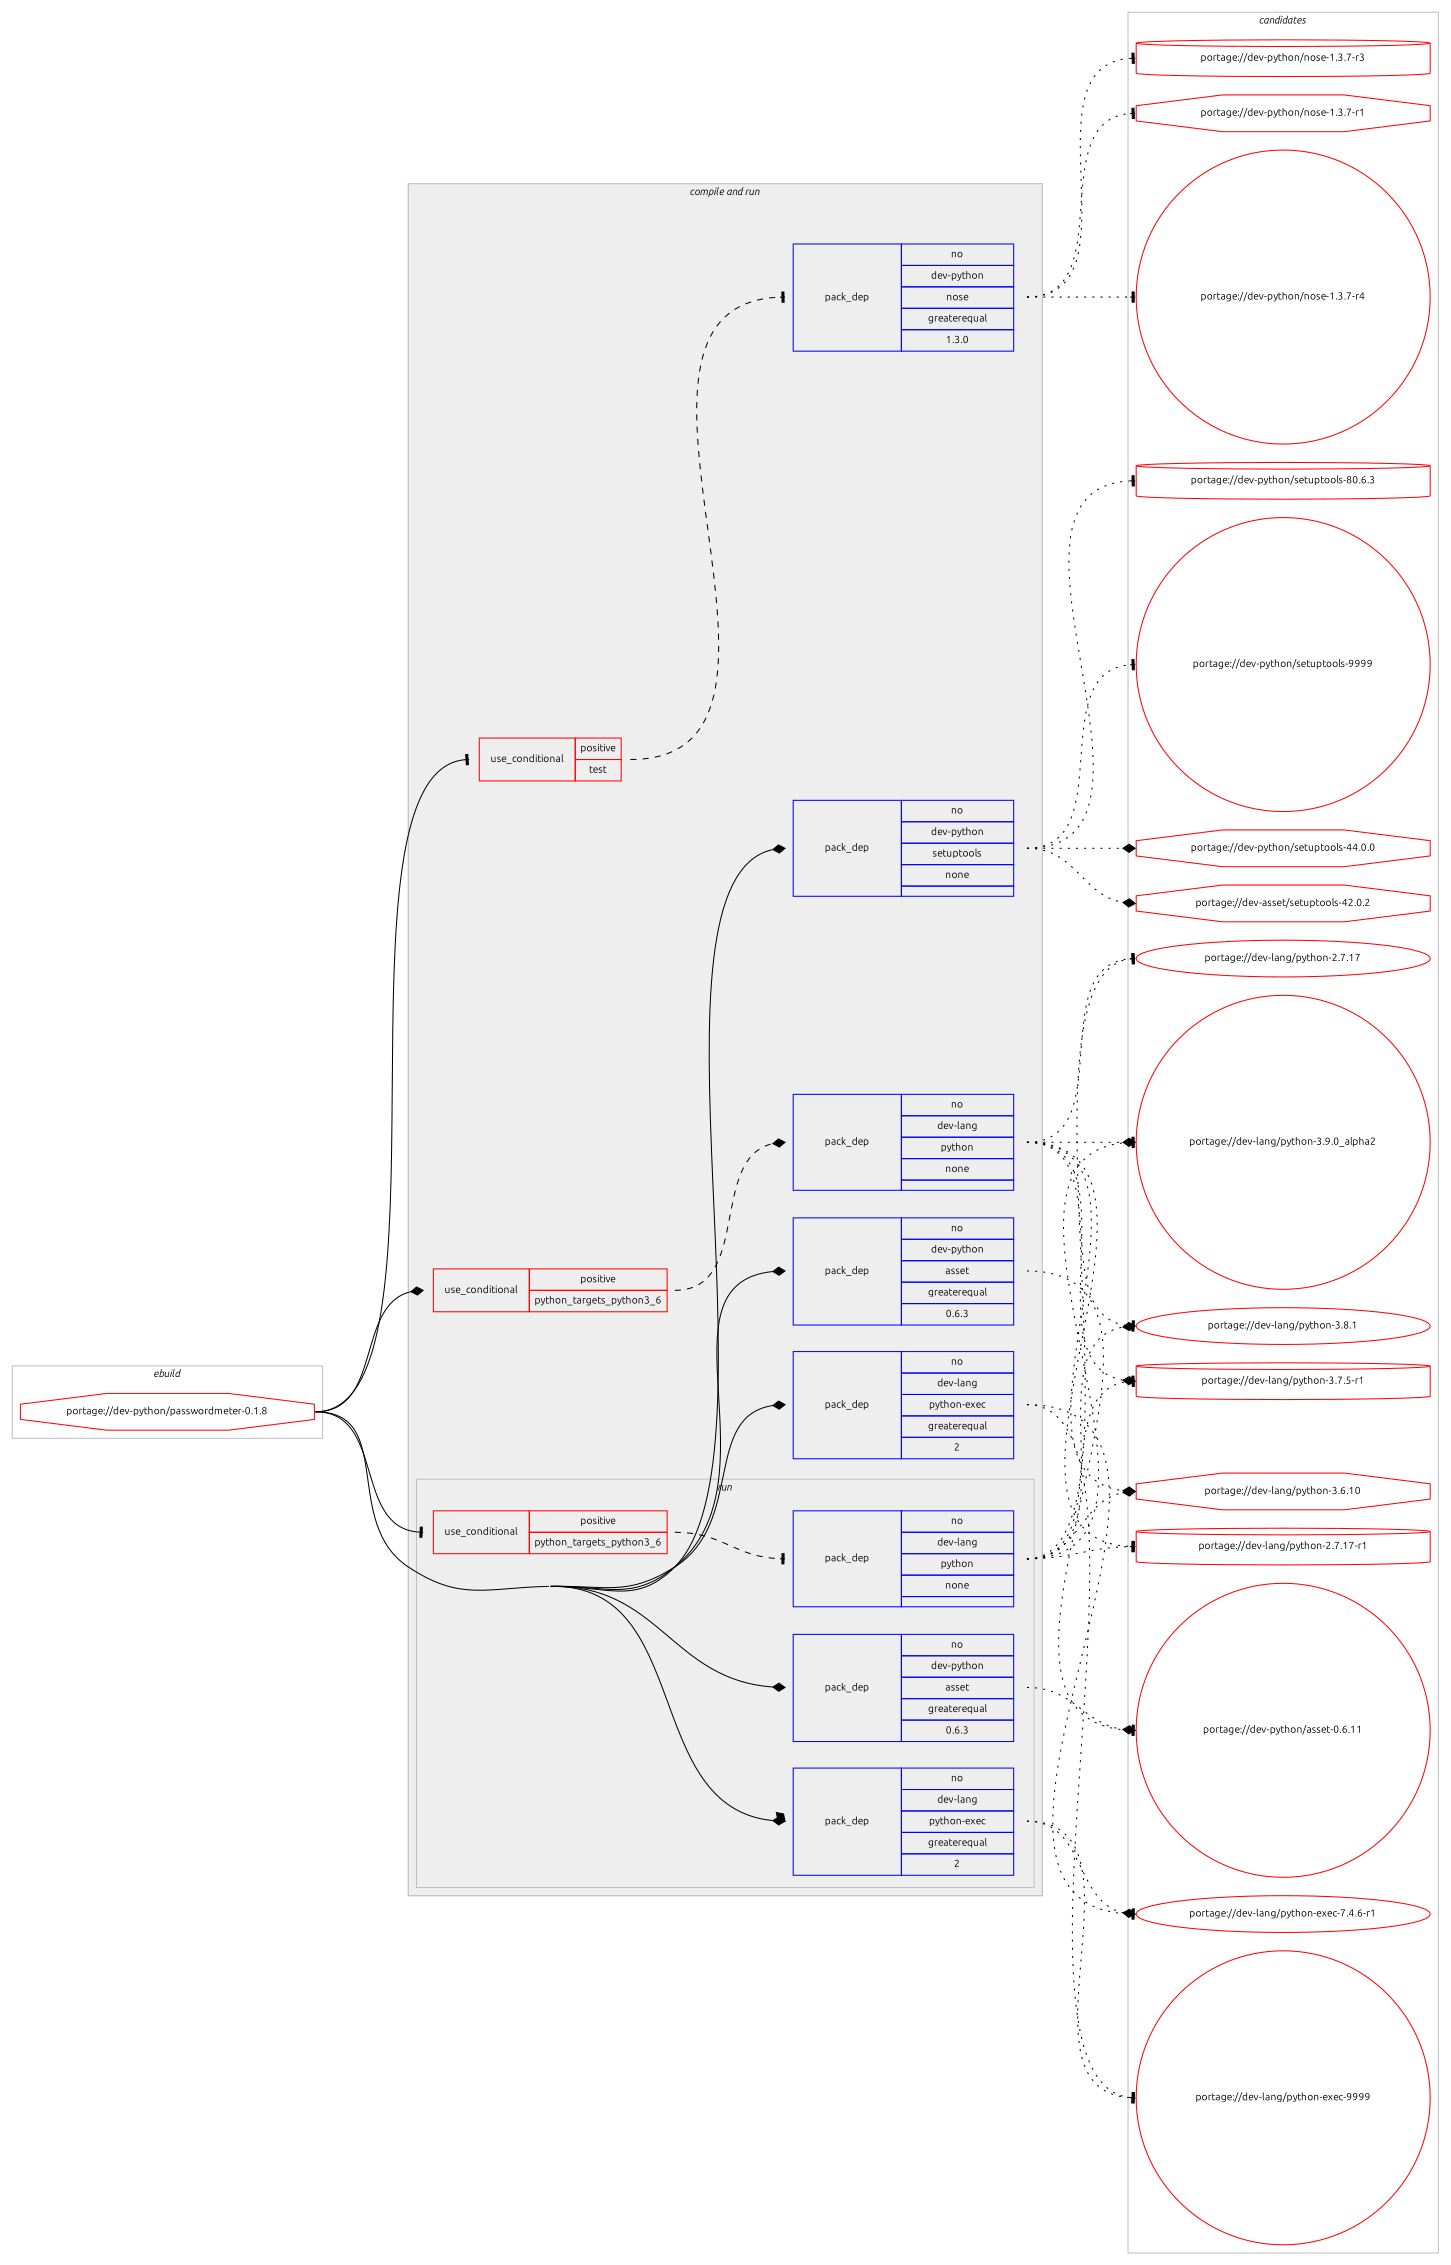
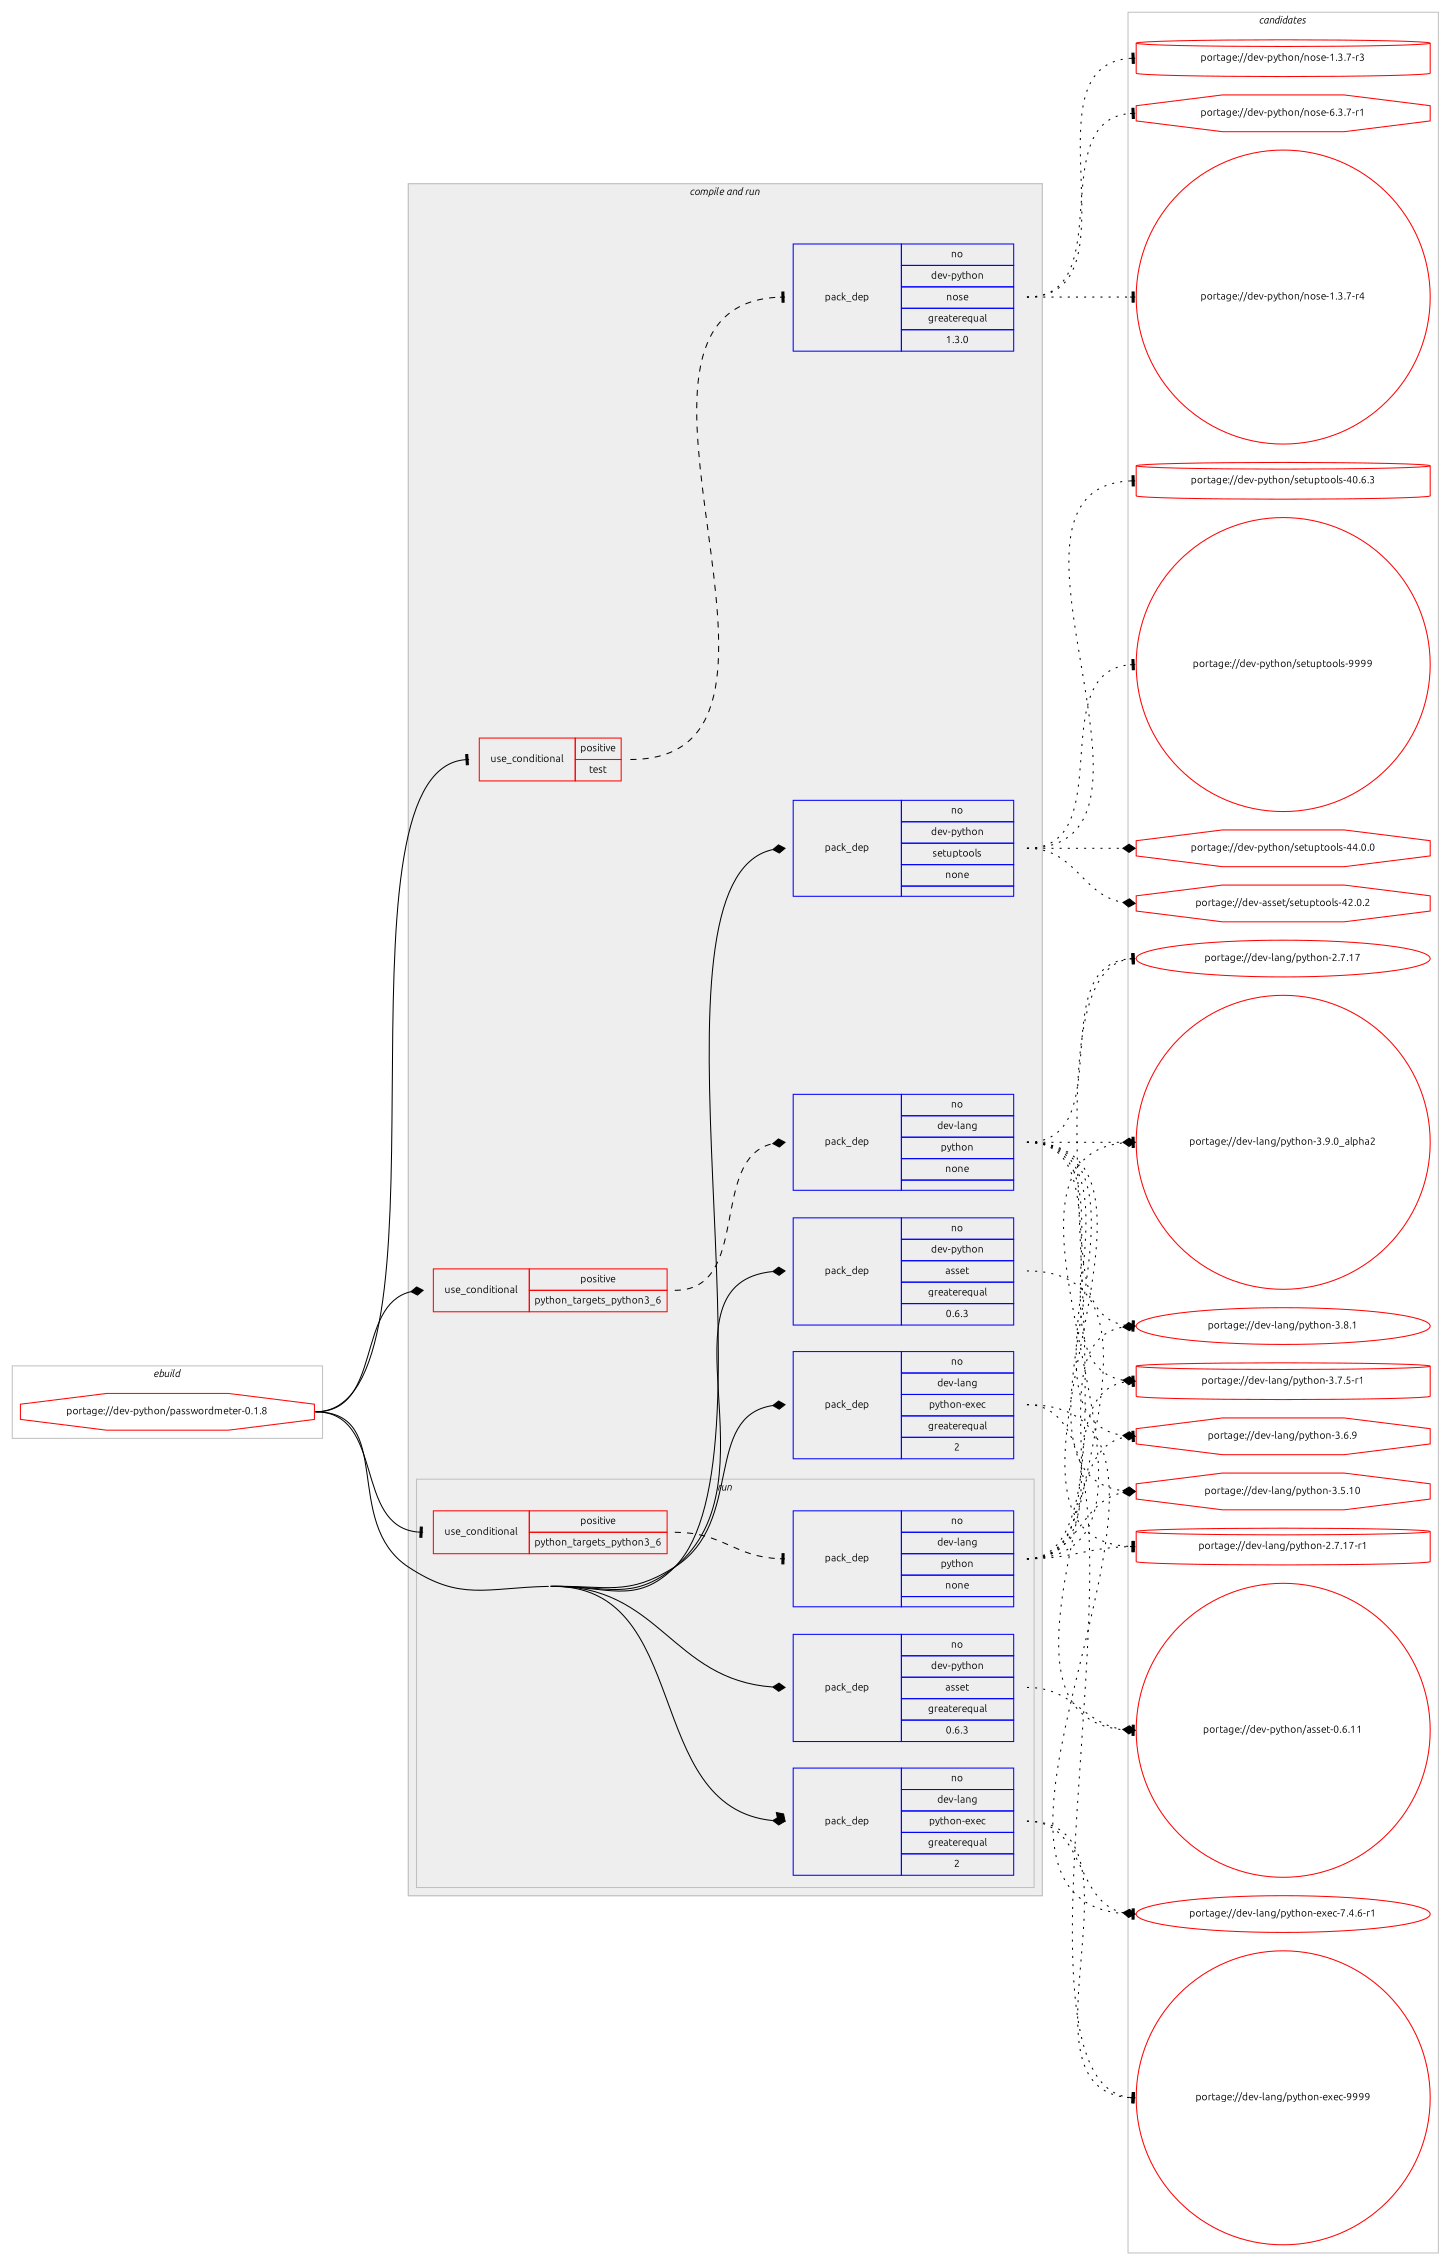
(1283, 113) -> (1283, 113)
(1283, 481) -> (1283, 481)
none -> (1283, 1436)
(1283, 1491) -> (1283, 1491)
